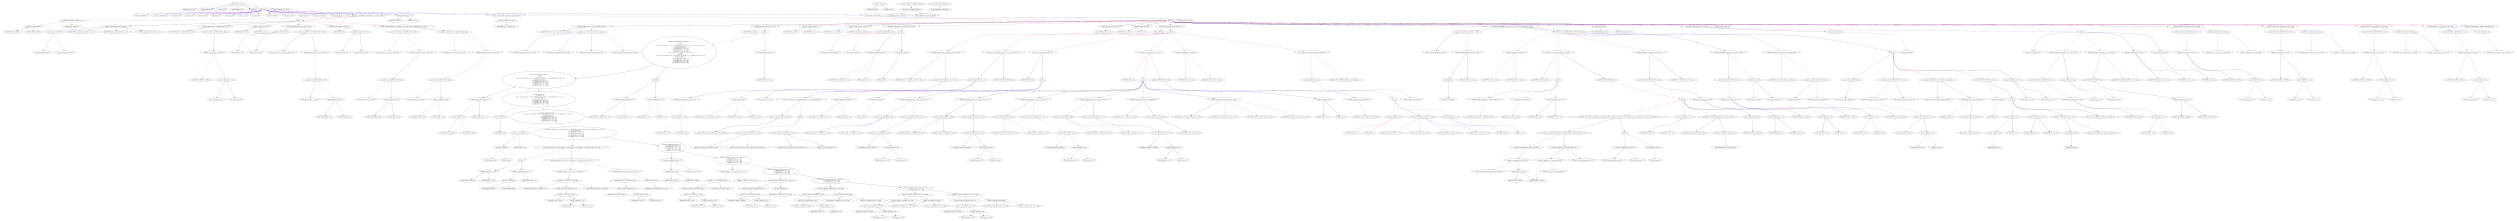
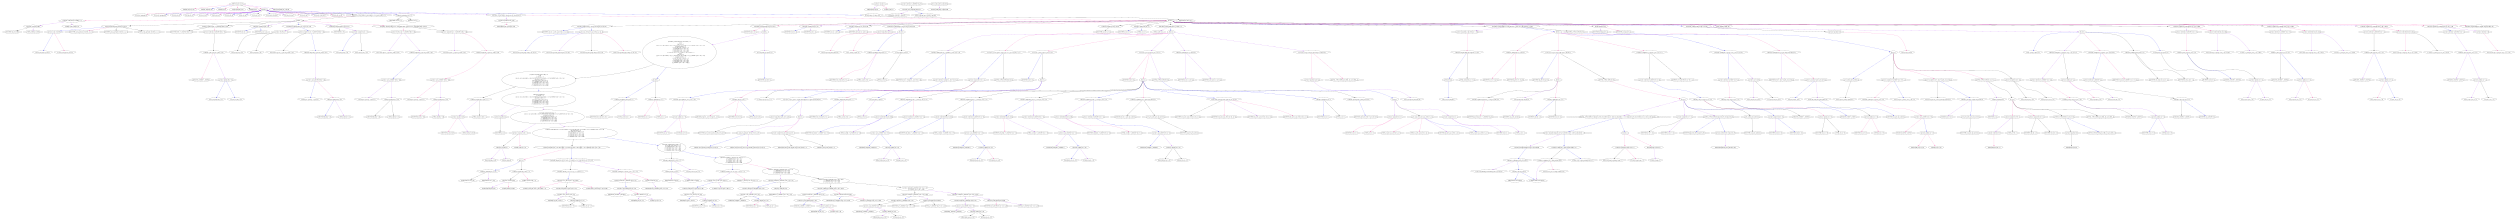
(1435, 52) -> none
